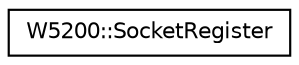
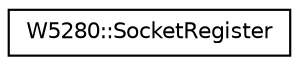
(149, 33) -> (149, 33)
